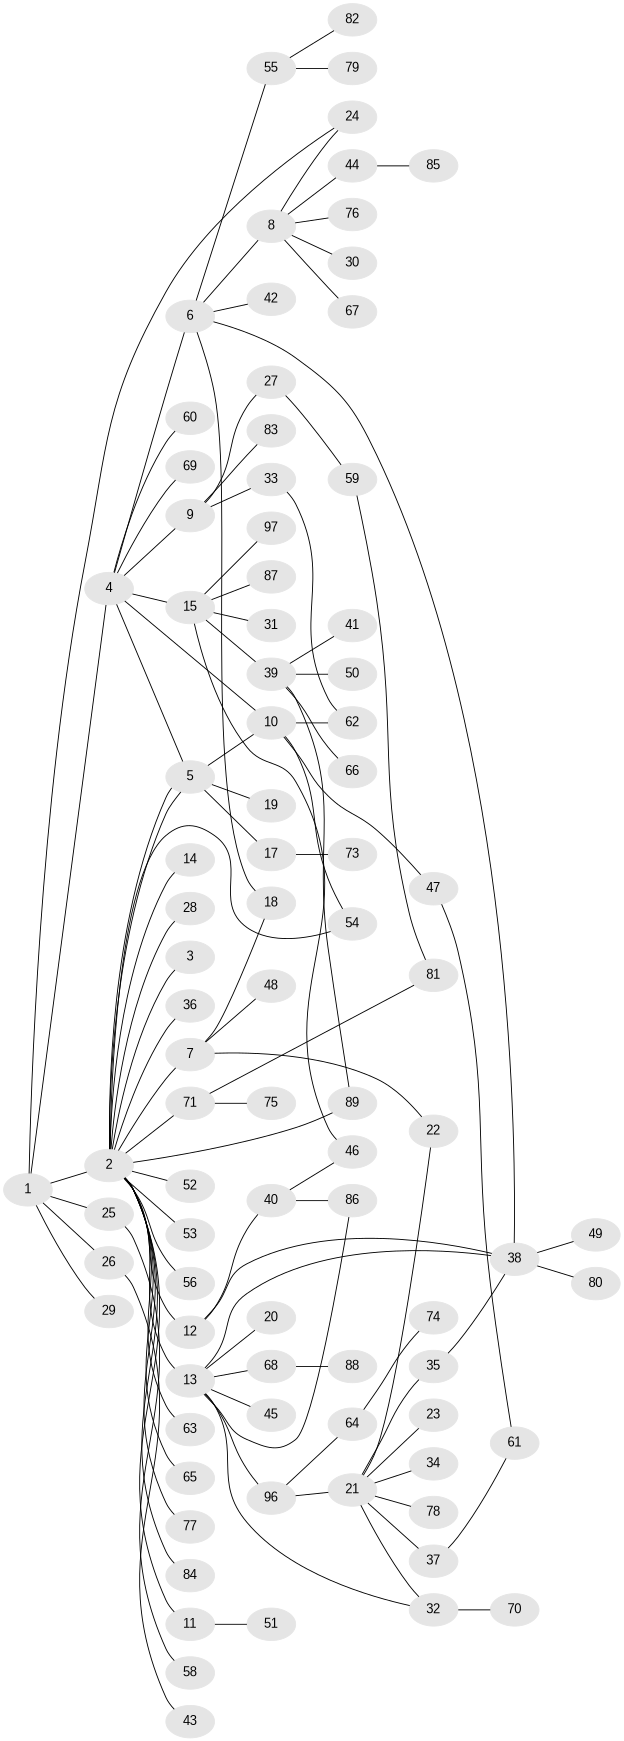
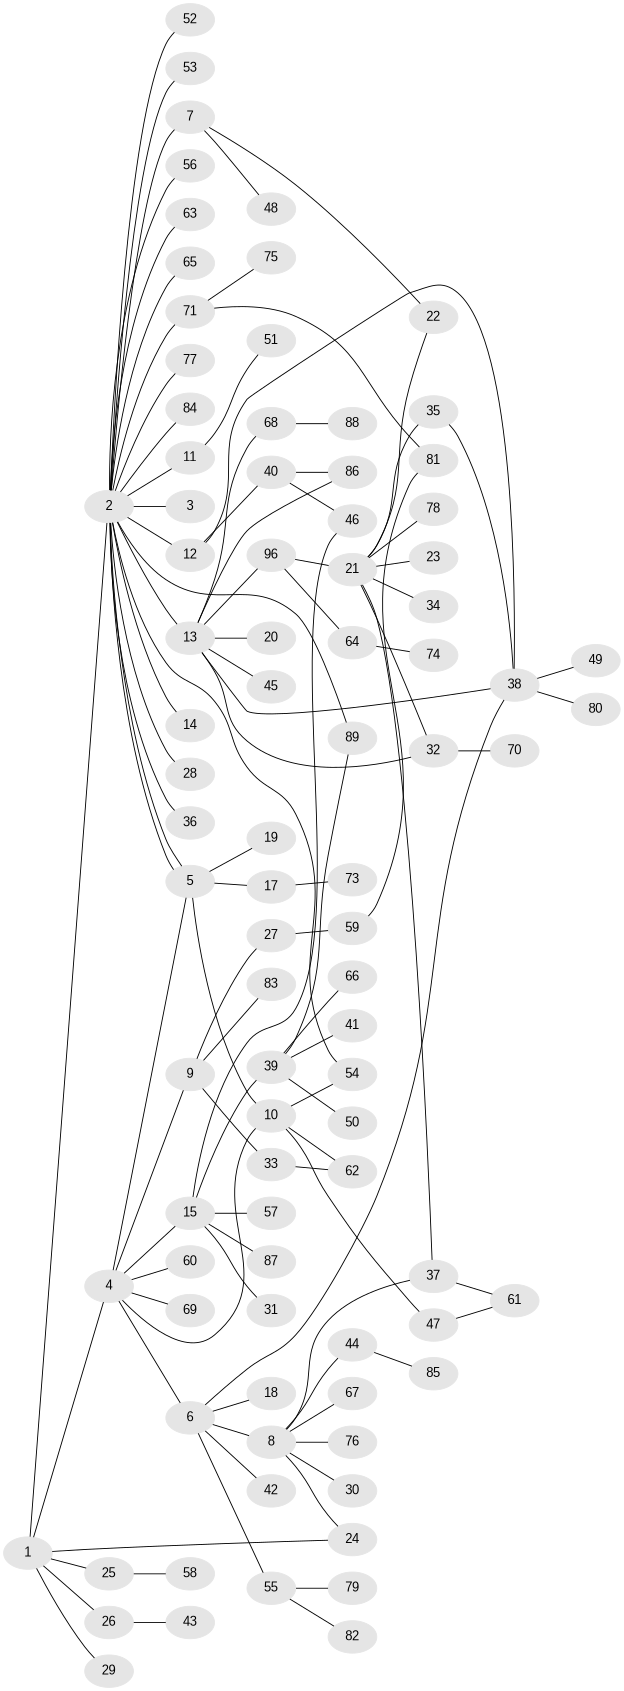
(271, 528) -> (271, 1213)
(238, 982) -> none
none -> (320, 1331)
